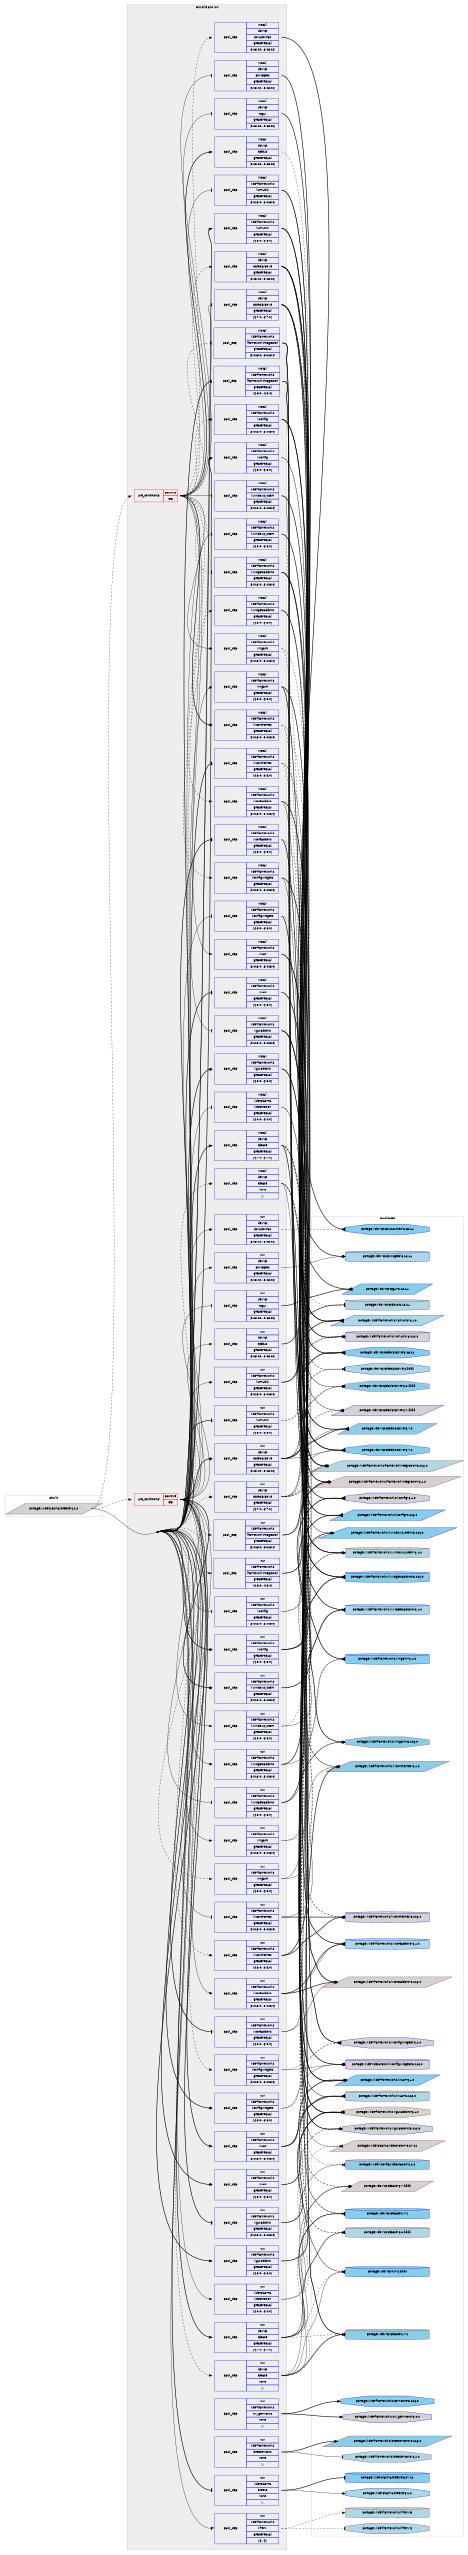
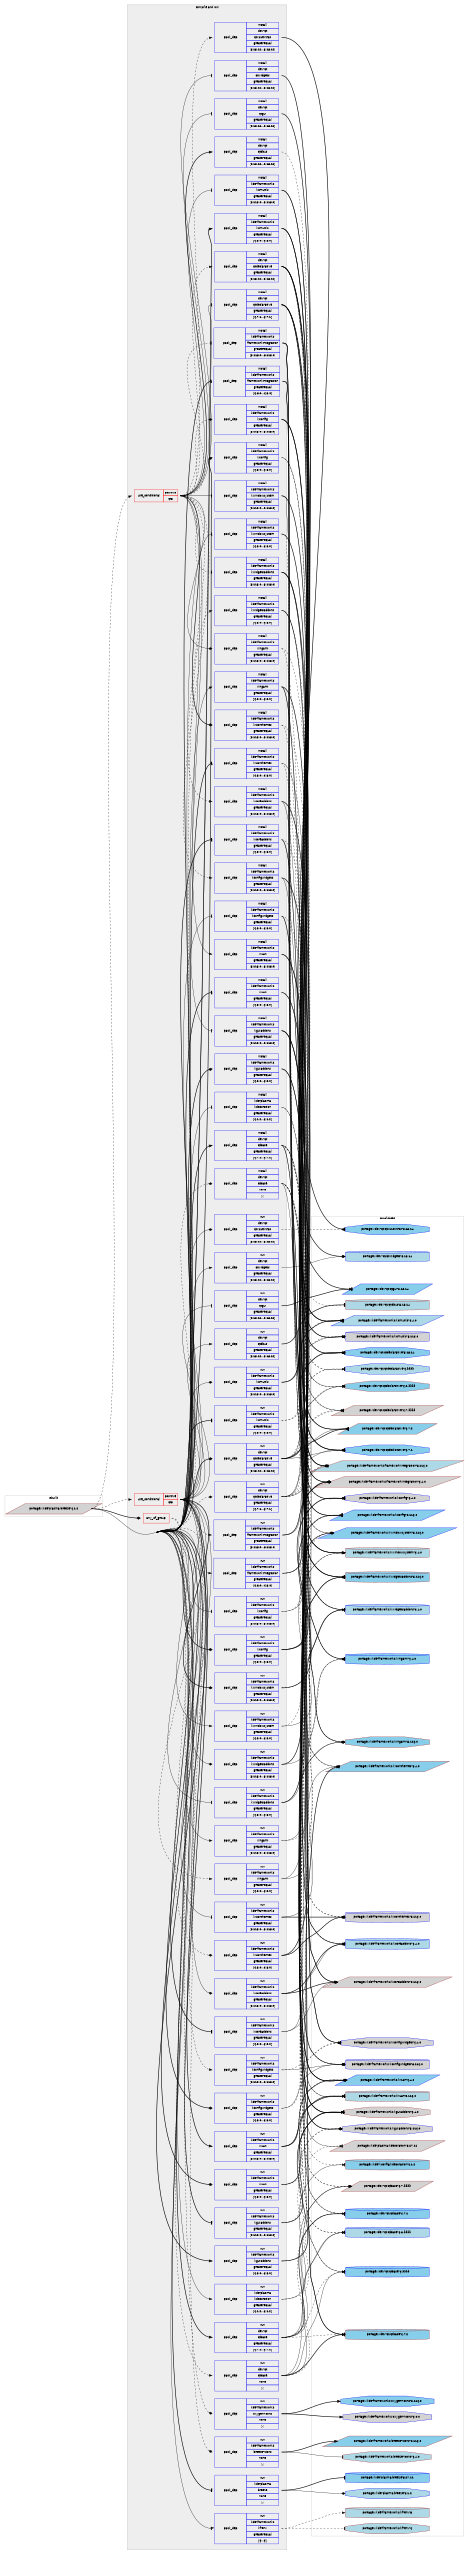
(387, 1410) -> (387, 1410)
none -> (156, 1518)
(387, 1577) -> (387, 1577)
(387, 2064) -> (387, 2064)
(387, 2232) -> (387, 2232)
(387, 2272) -> (387, 2272)
(387, 2401) -> (387, 2401)
